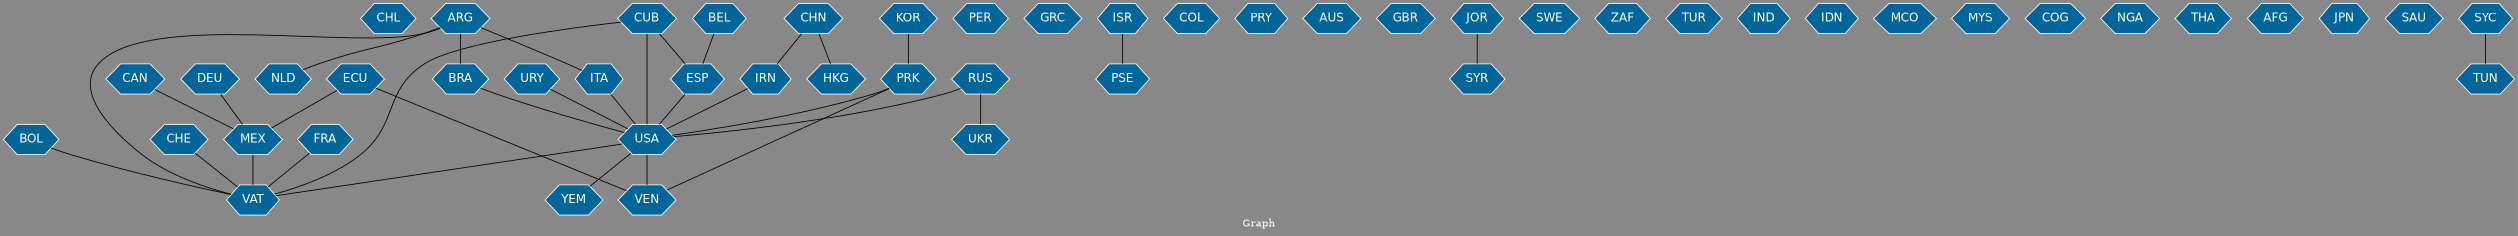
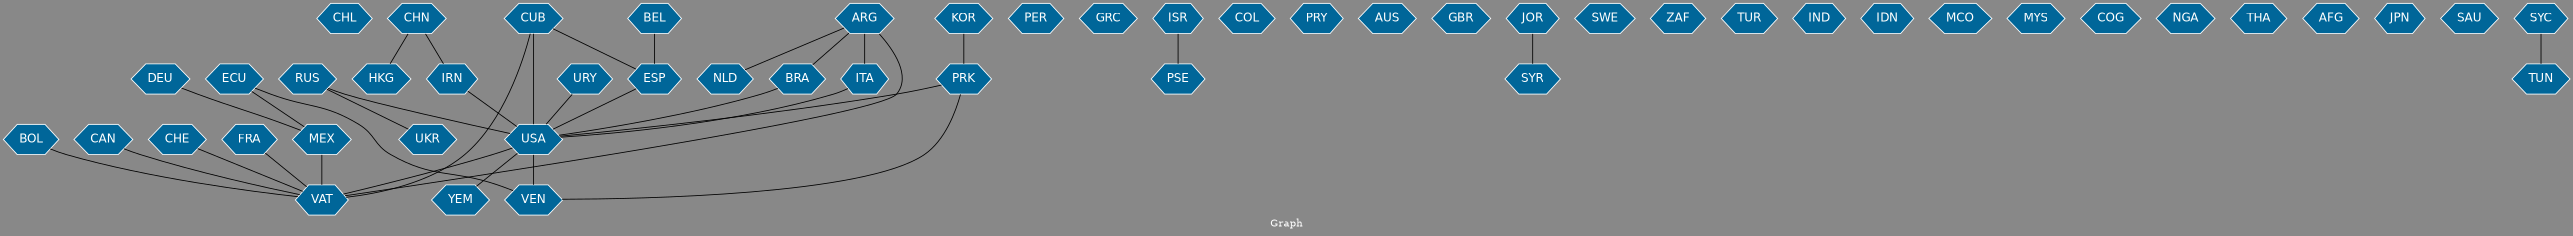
(194, 109) -> (211, 174)
